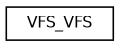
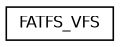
(60, 24) -> (60, 24)
